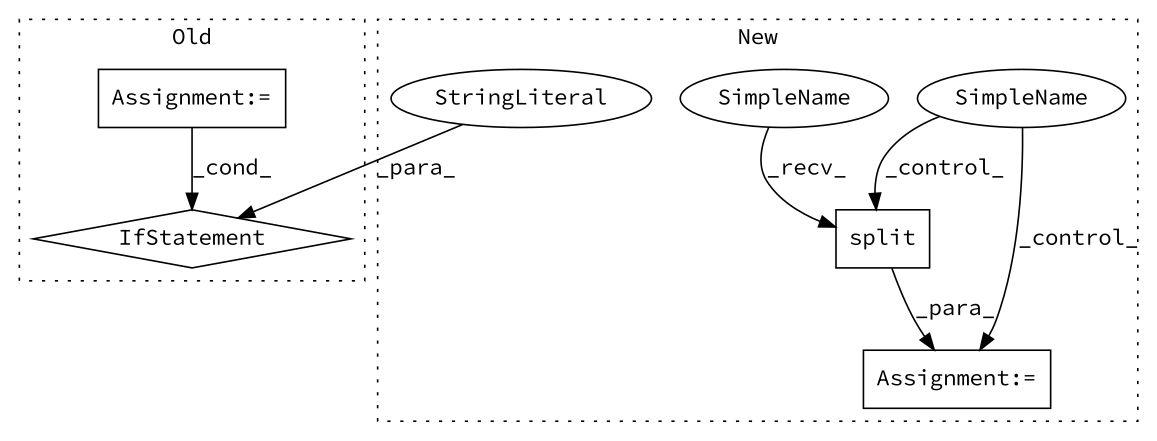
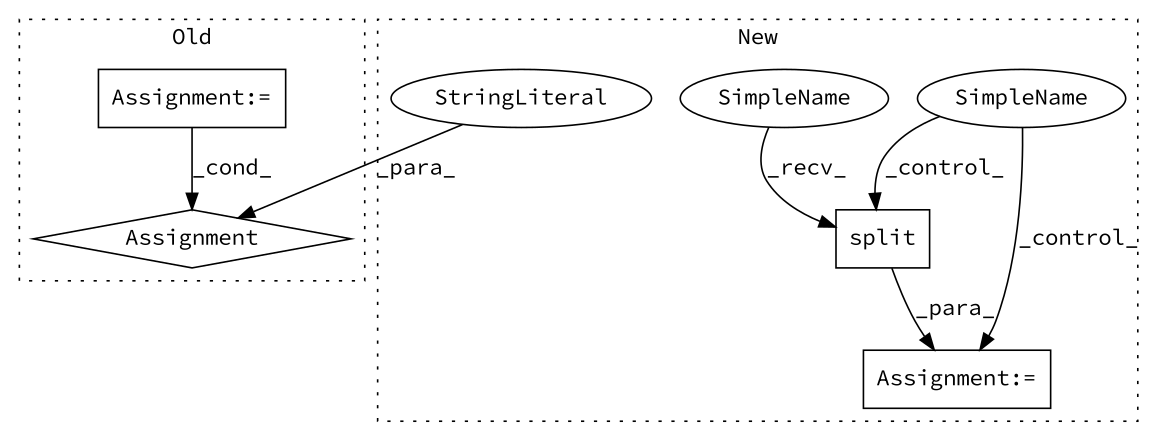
(192, 239) -> (192, 239)
